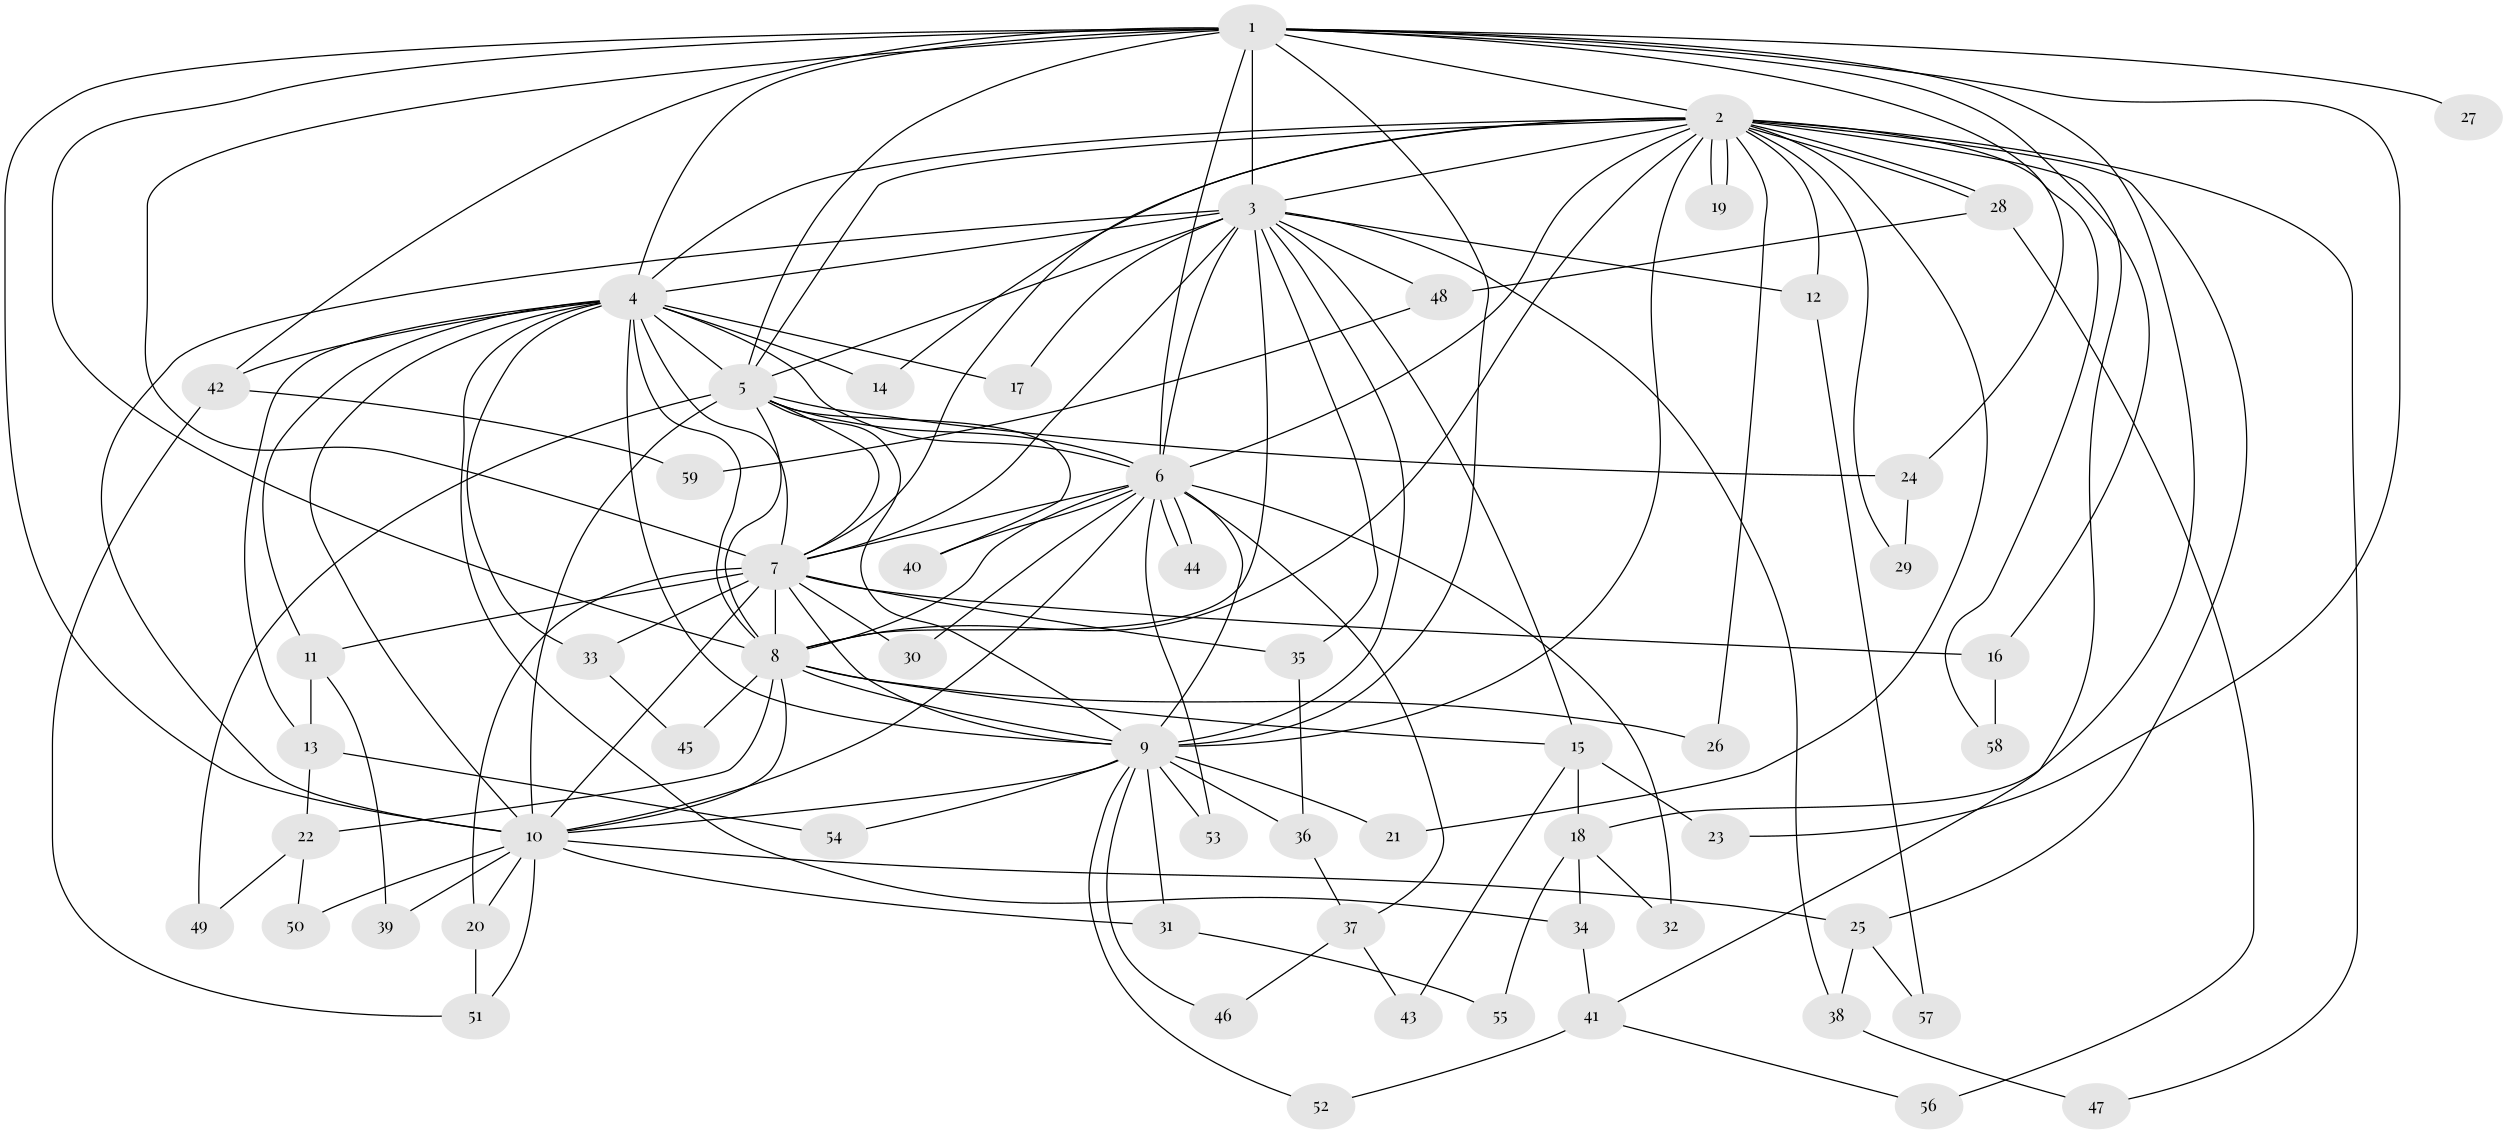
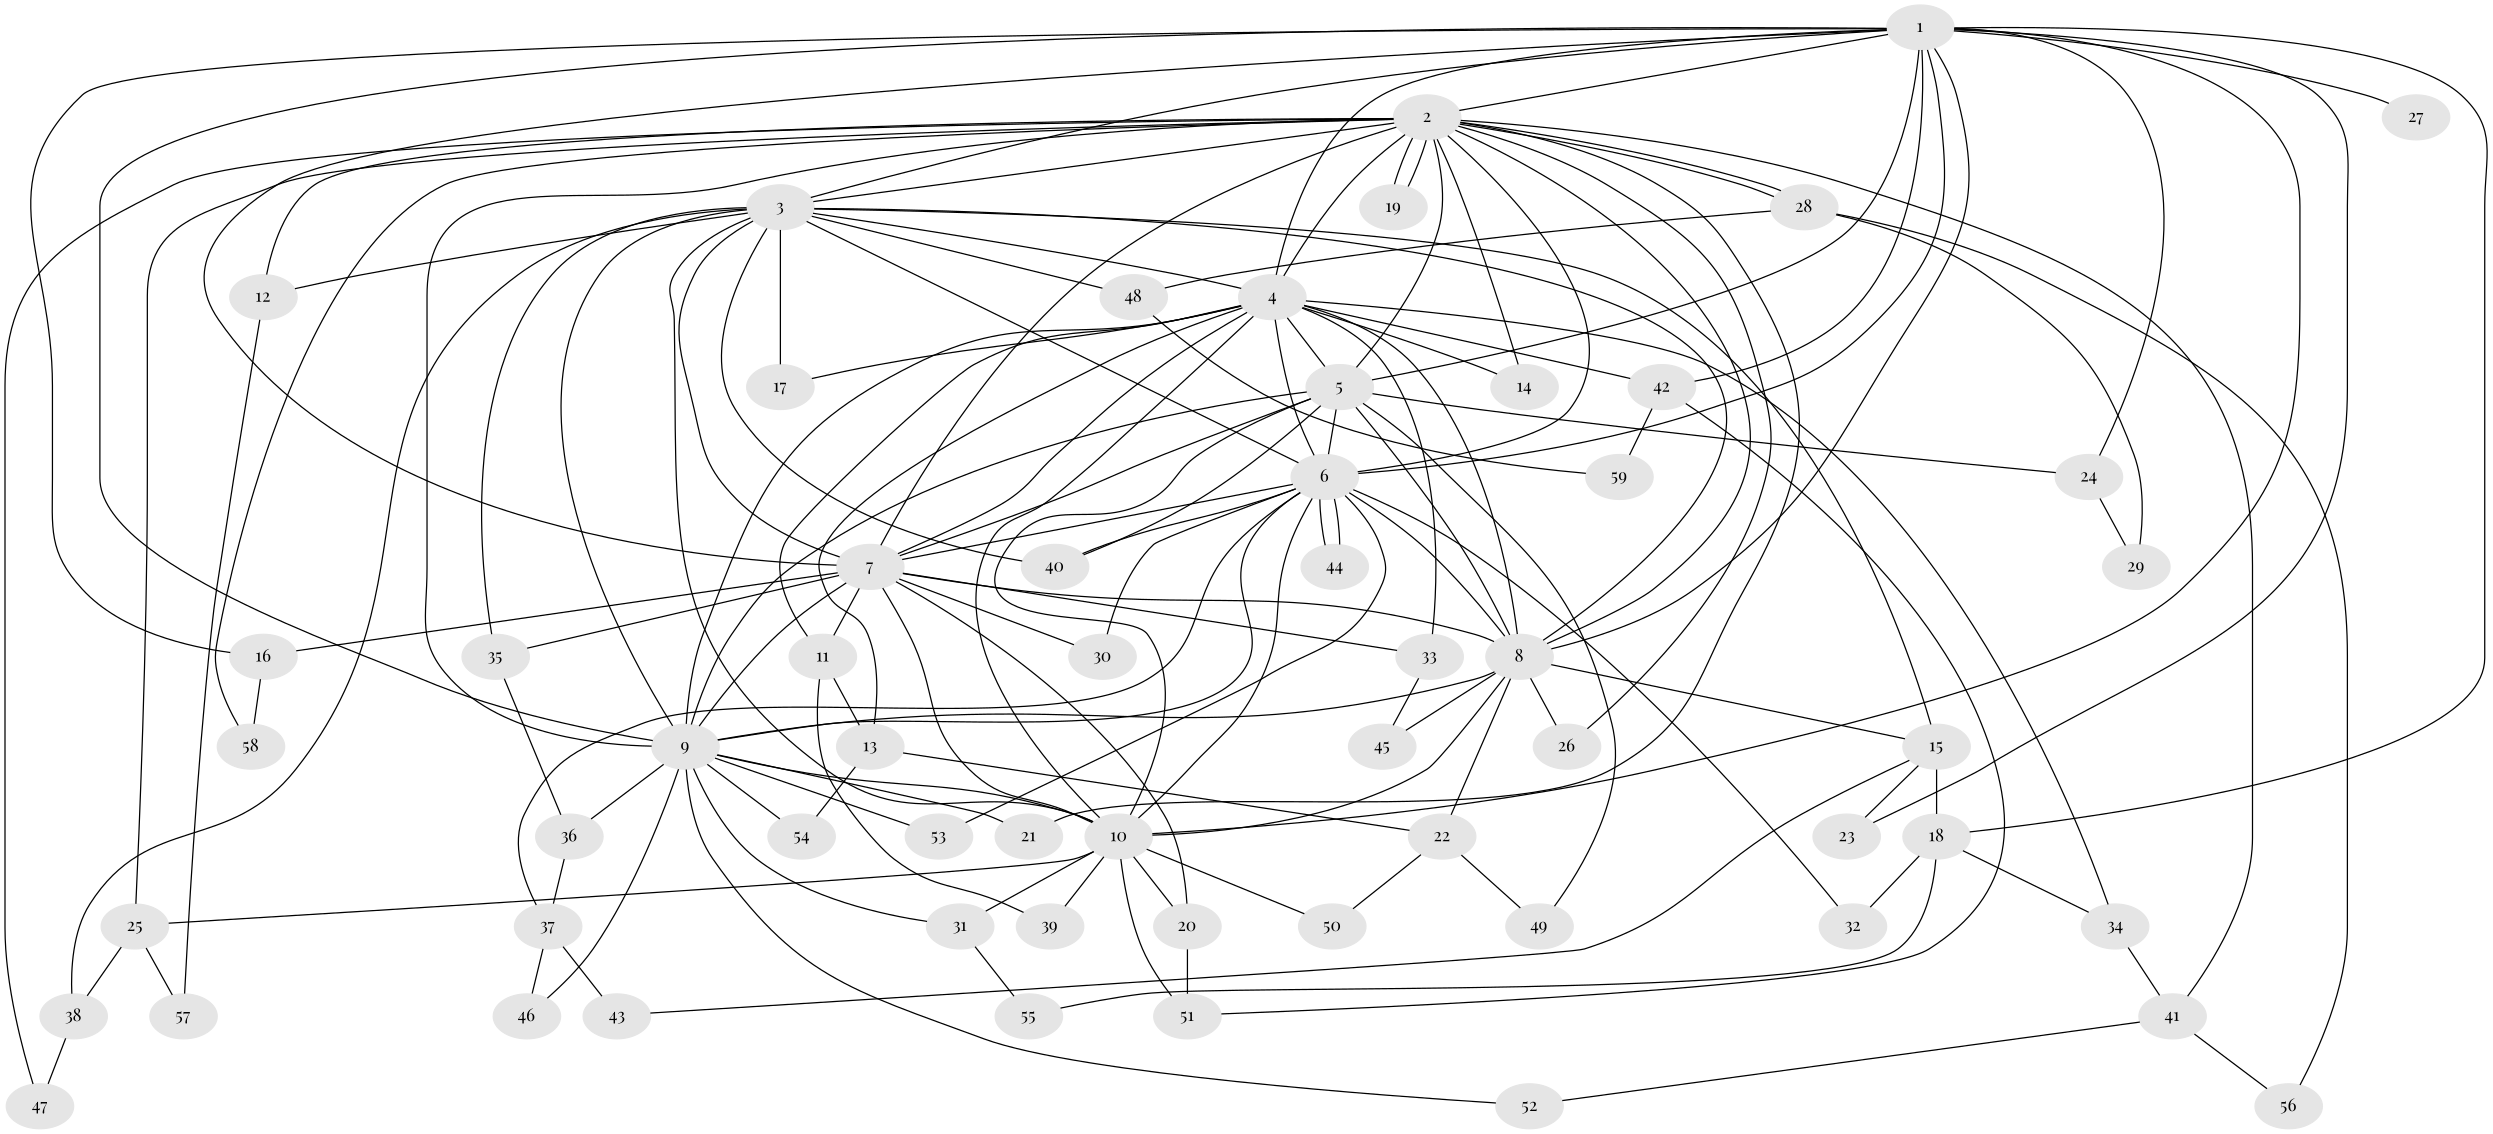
(964, 309) -> (772, 453)
(1866, 316) -> (2052, 325)
